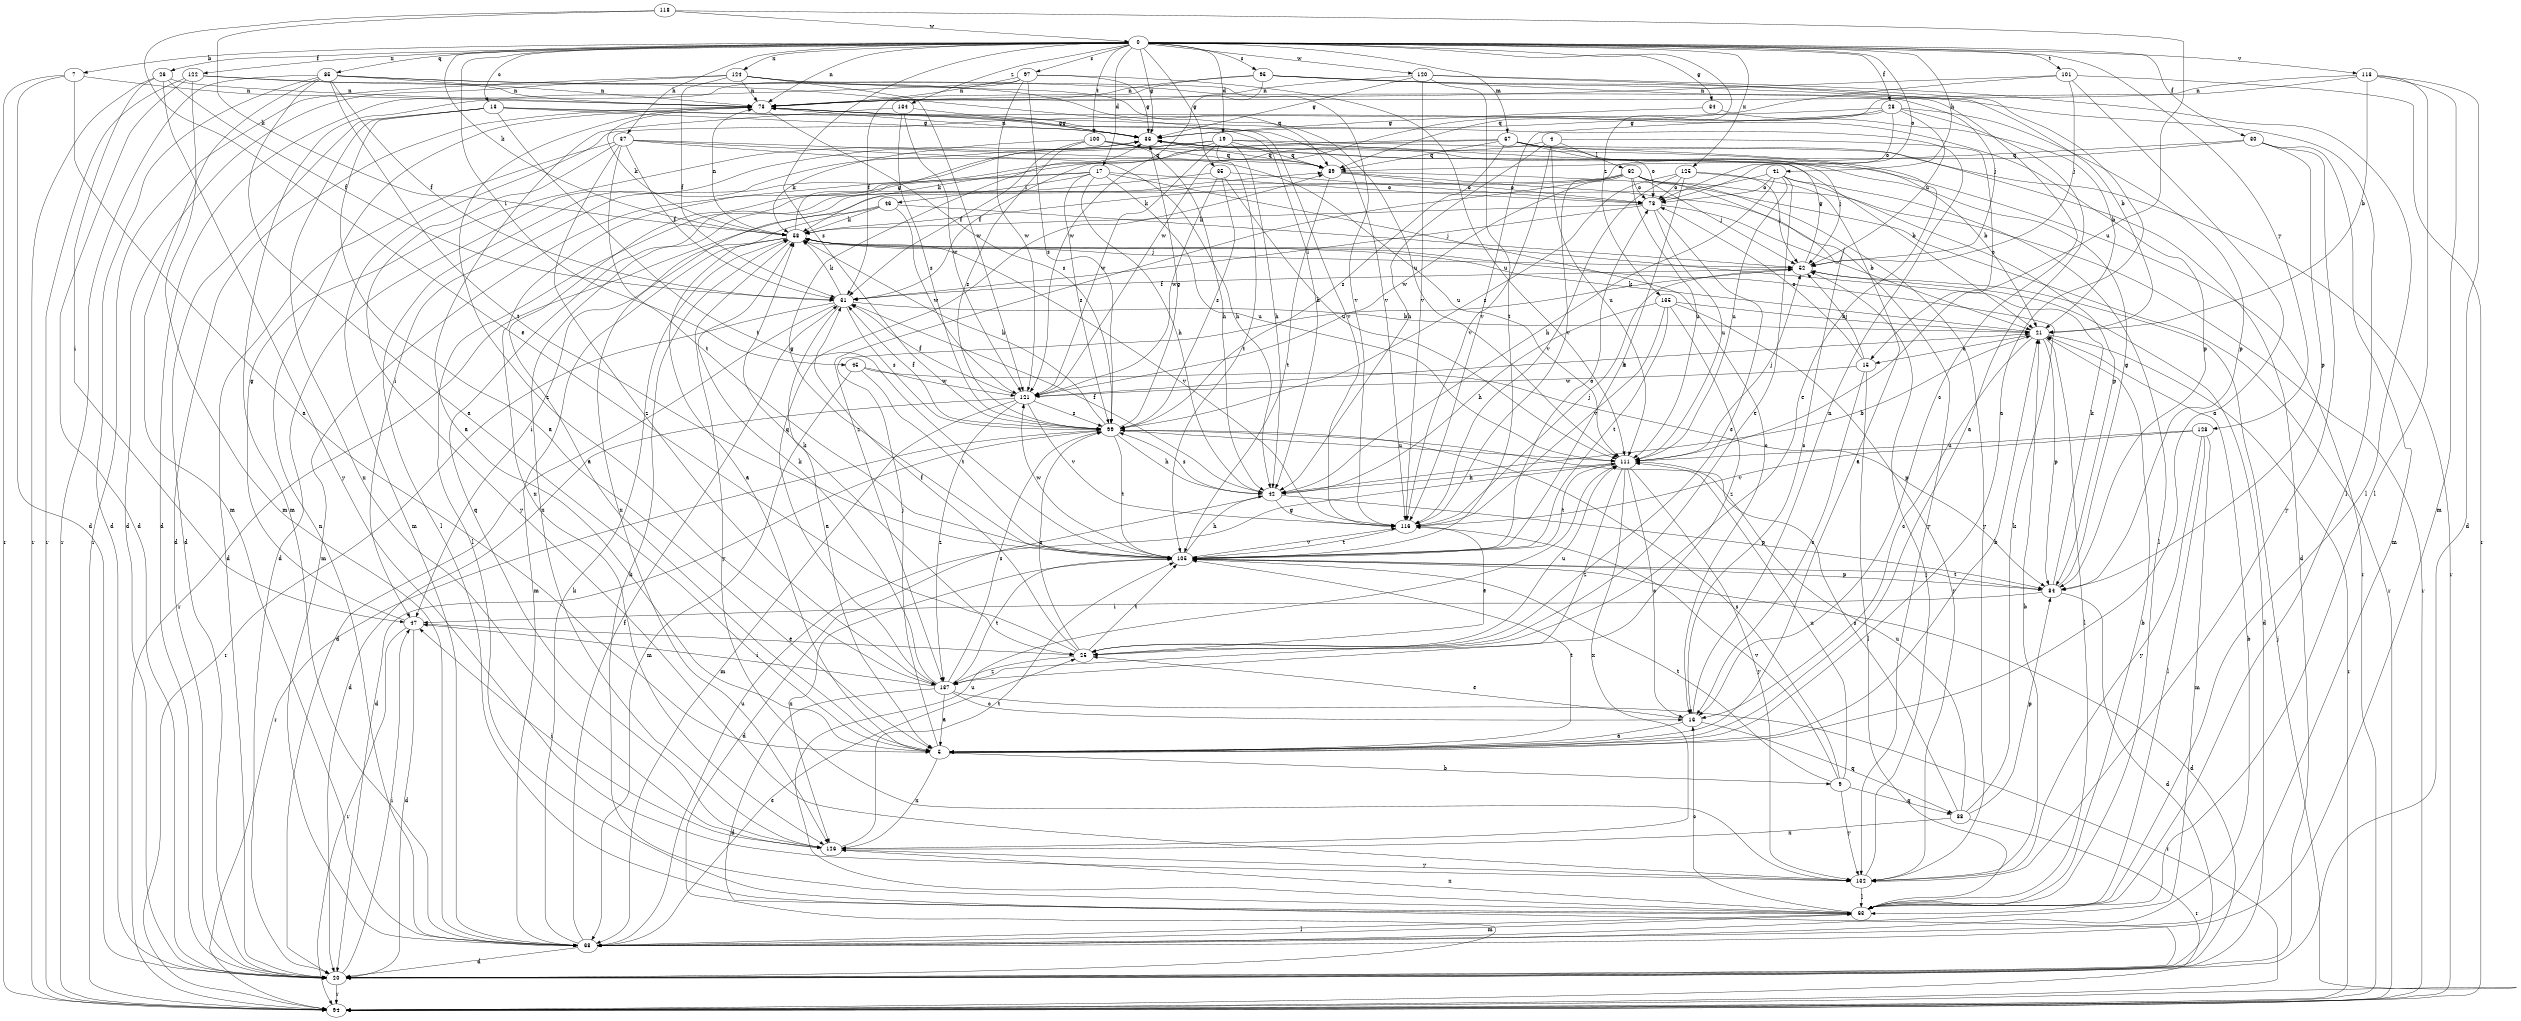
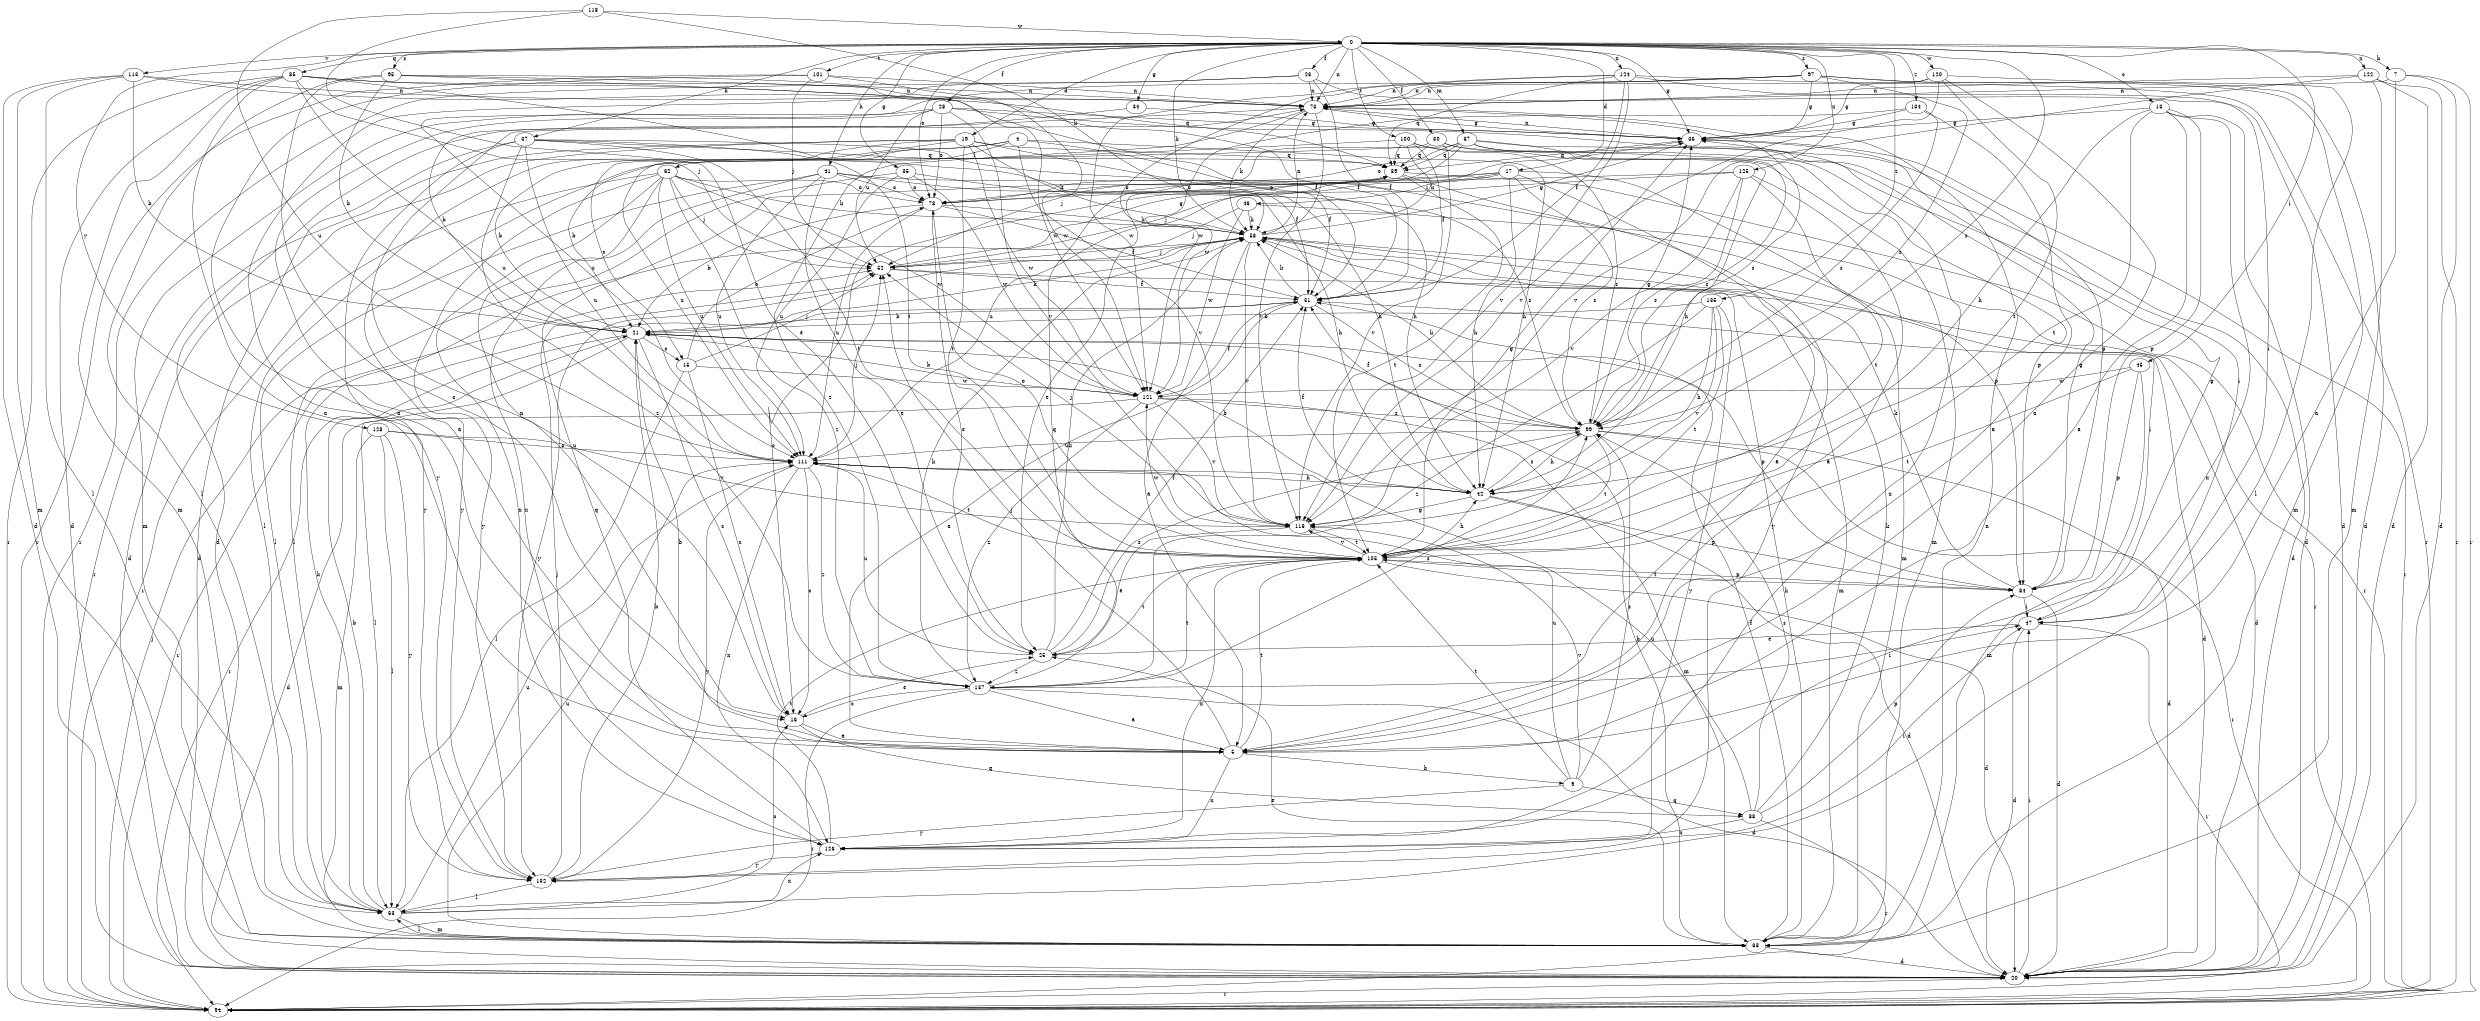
(1308, 252) -> (1133, 252)
(718, 443) -> (1146, 493)
